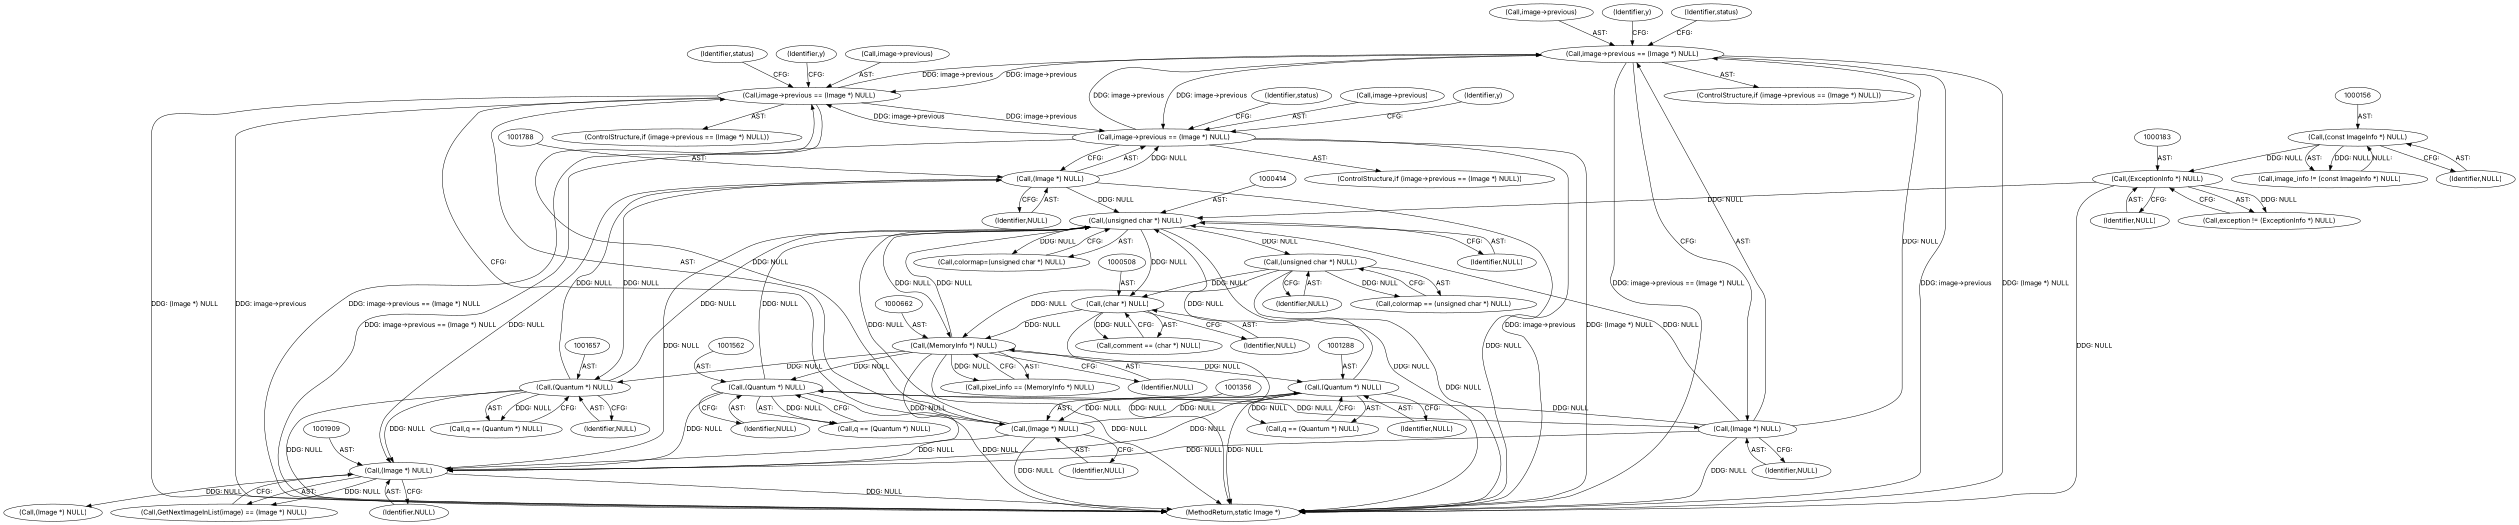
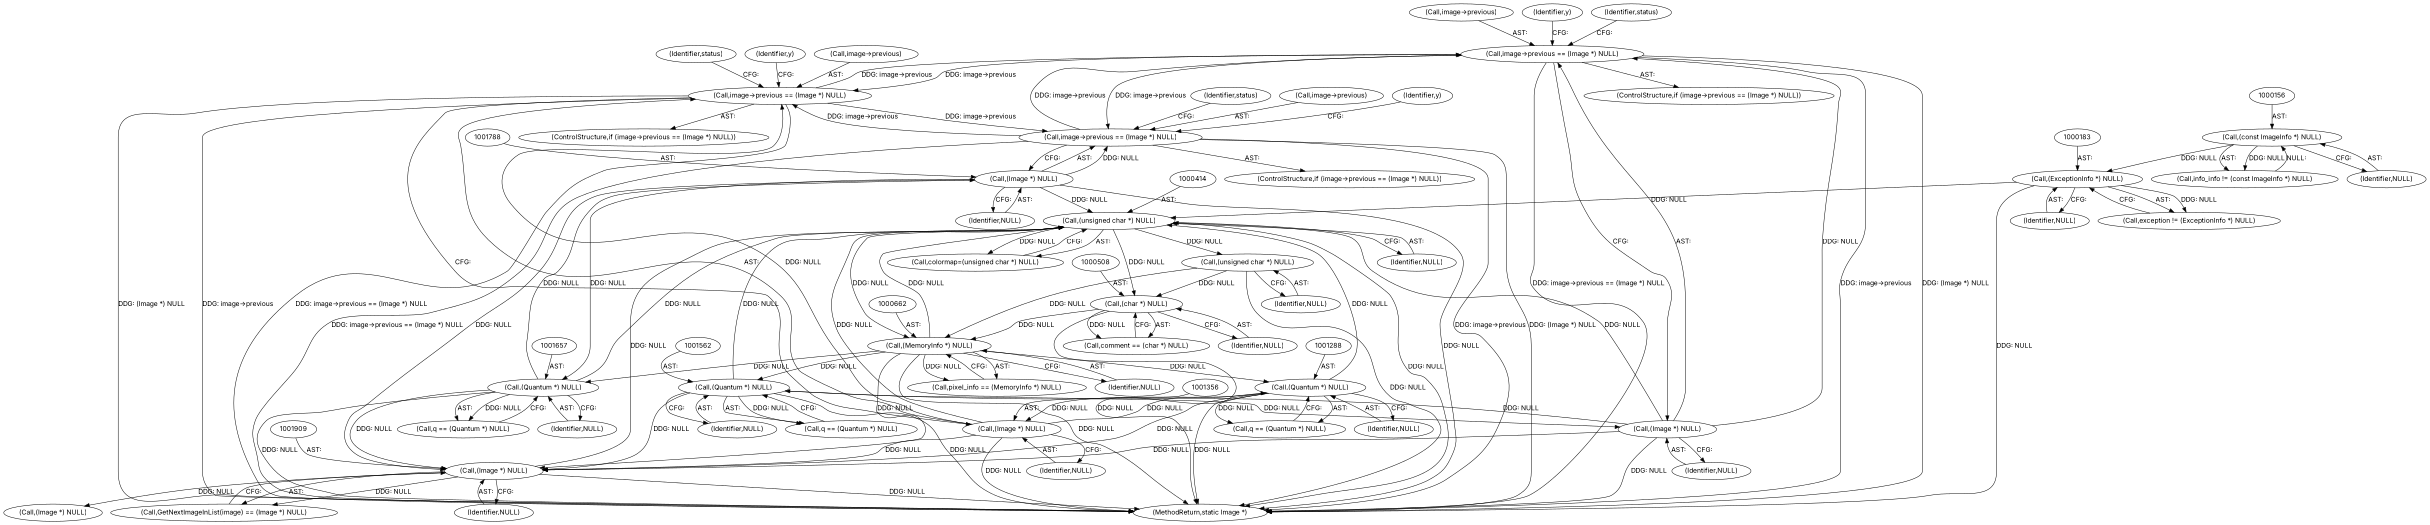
(2330, 179) -> (2245, 179)
(1444, 304) -> none
